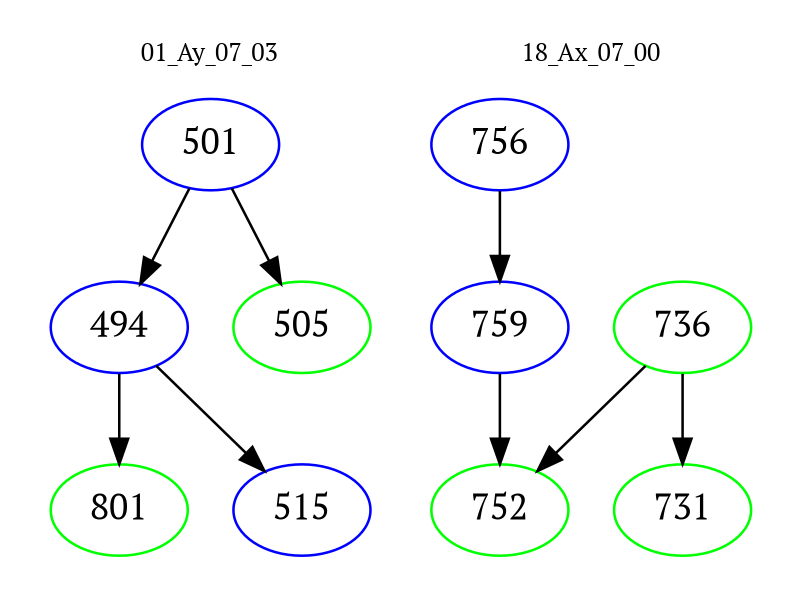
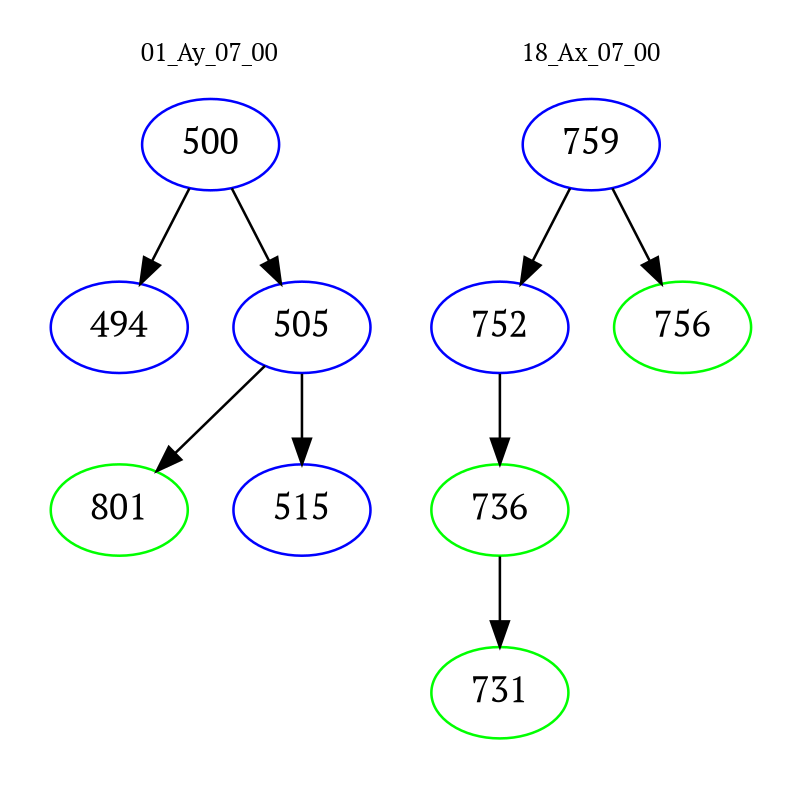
(211, 55) -> (211, 55)
(211, 145) -> (211, 145)
(500, 145) -> (683, 327)
(500, 224) -> (631, 225)
(302, 327) -> (302, 327)
(119, 406) -> (220, 410)
(201, 410) -> (302, 406)
(601, 410) -> (500, 406)
(500, 510) -> (500, 327)
